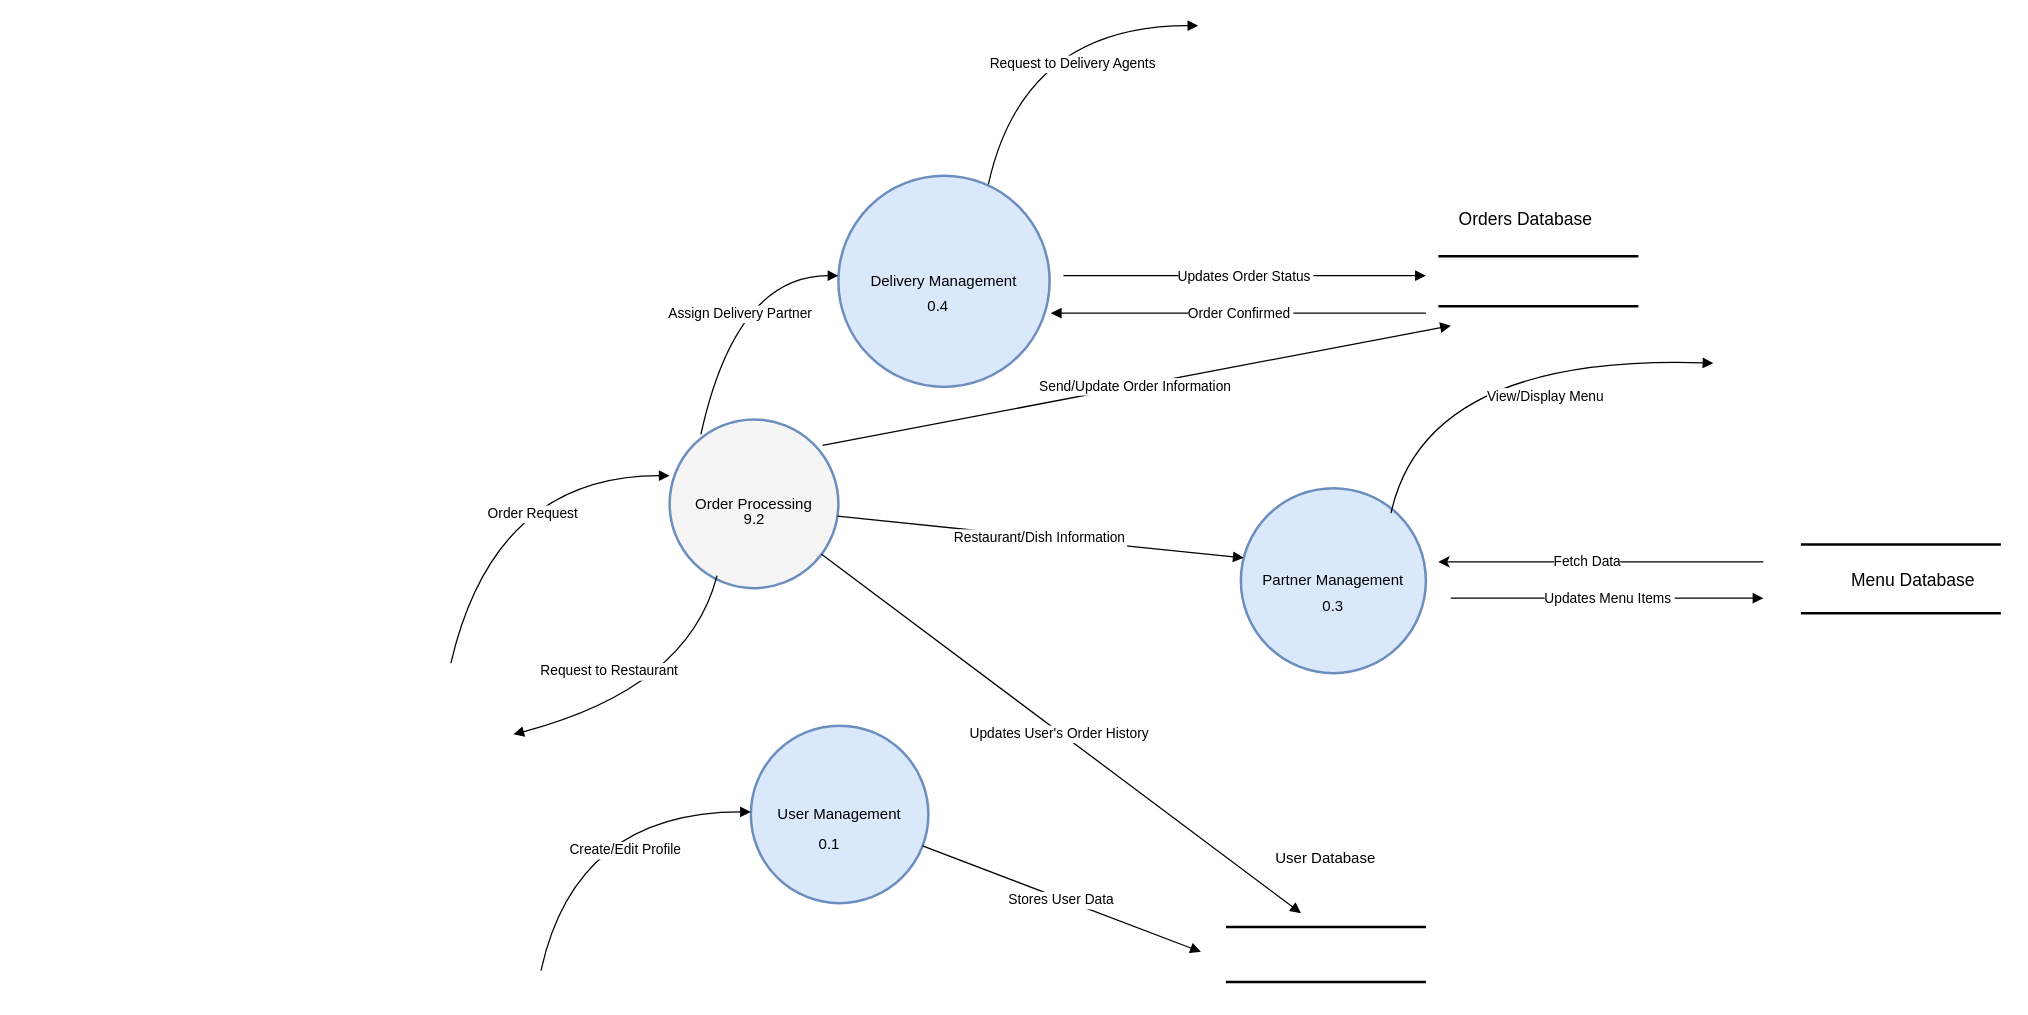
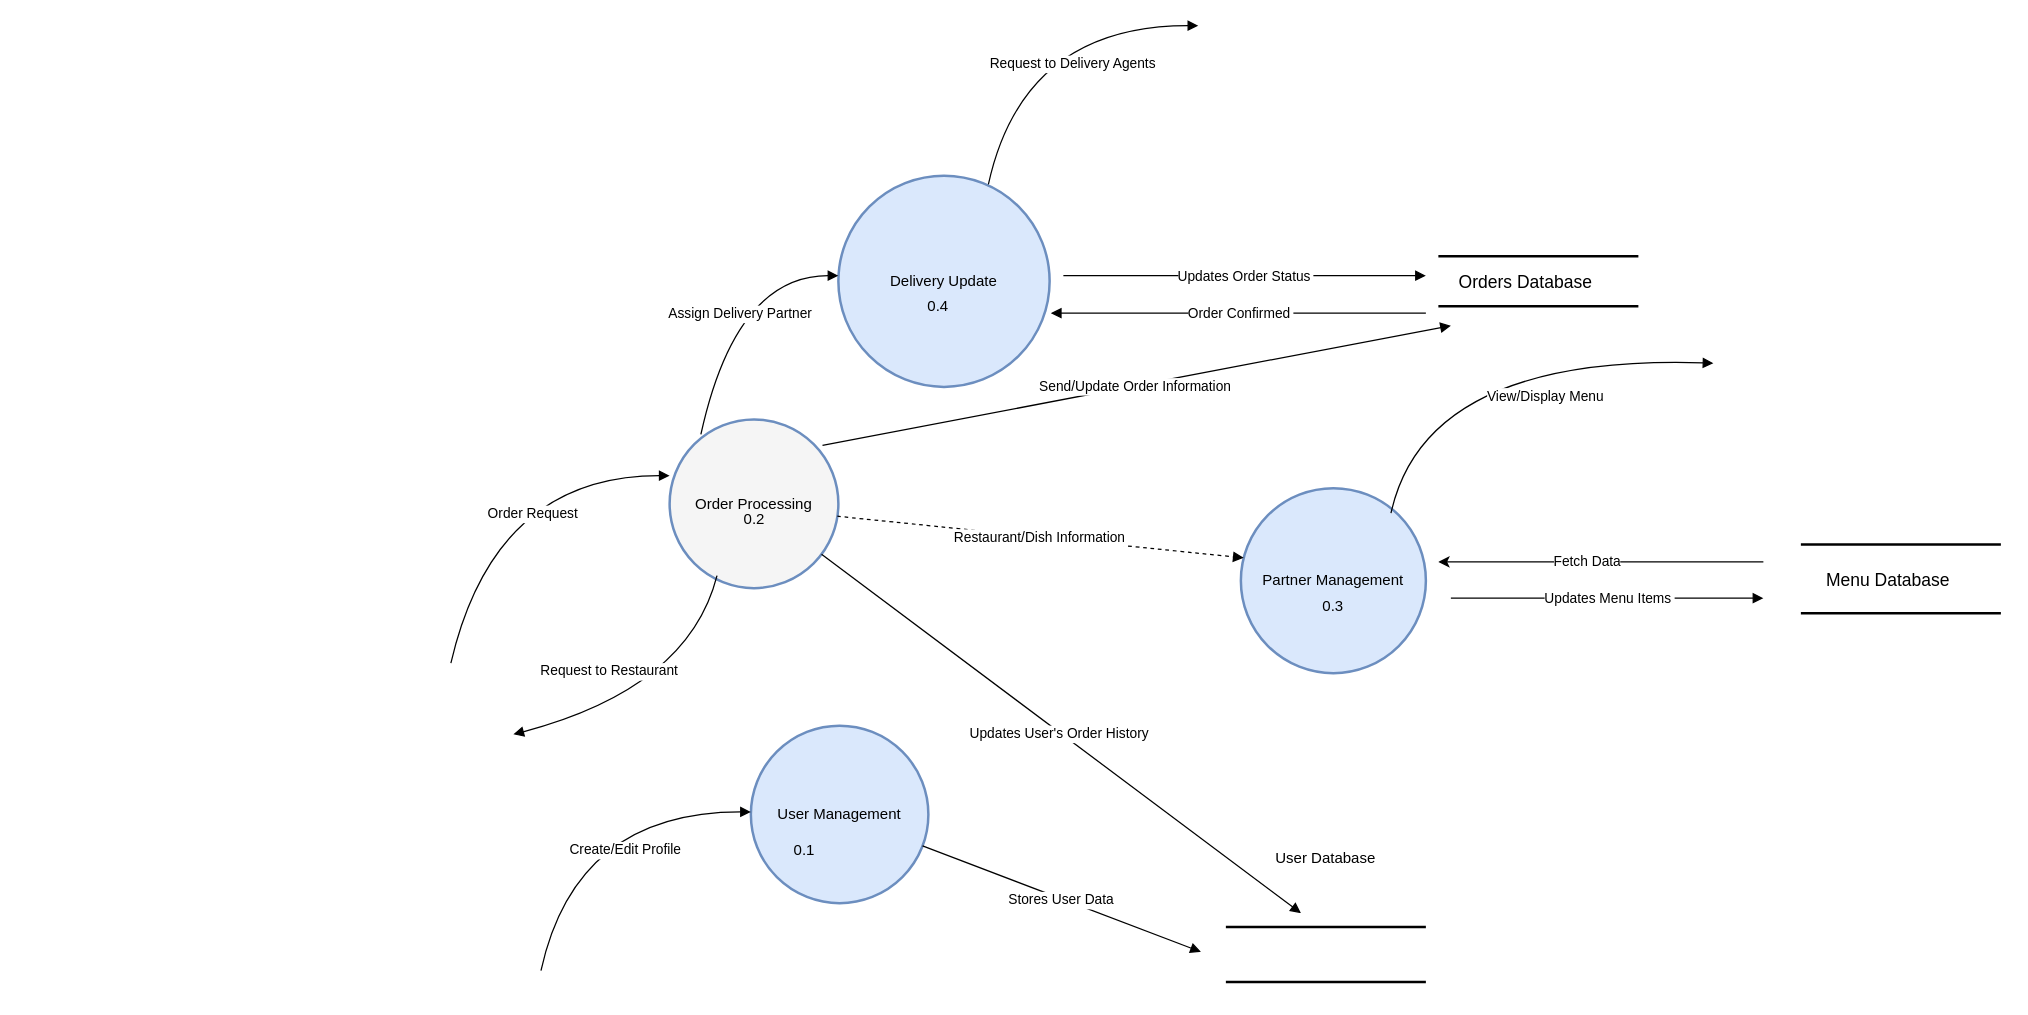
(1526, 219) -> (1526, 281)
(944, 282) -> (944, 282)
(754, 519) -> (754, 519)
(903, 523) -> (903, 523)
(1913, 581) -> (1888, 581)
(829, 844) -> (804, 851)
